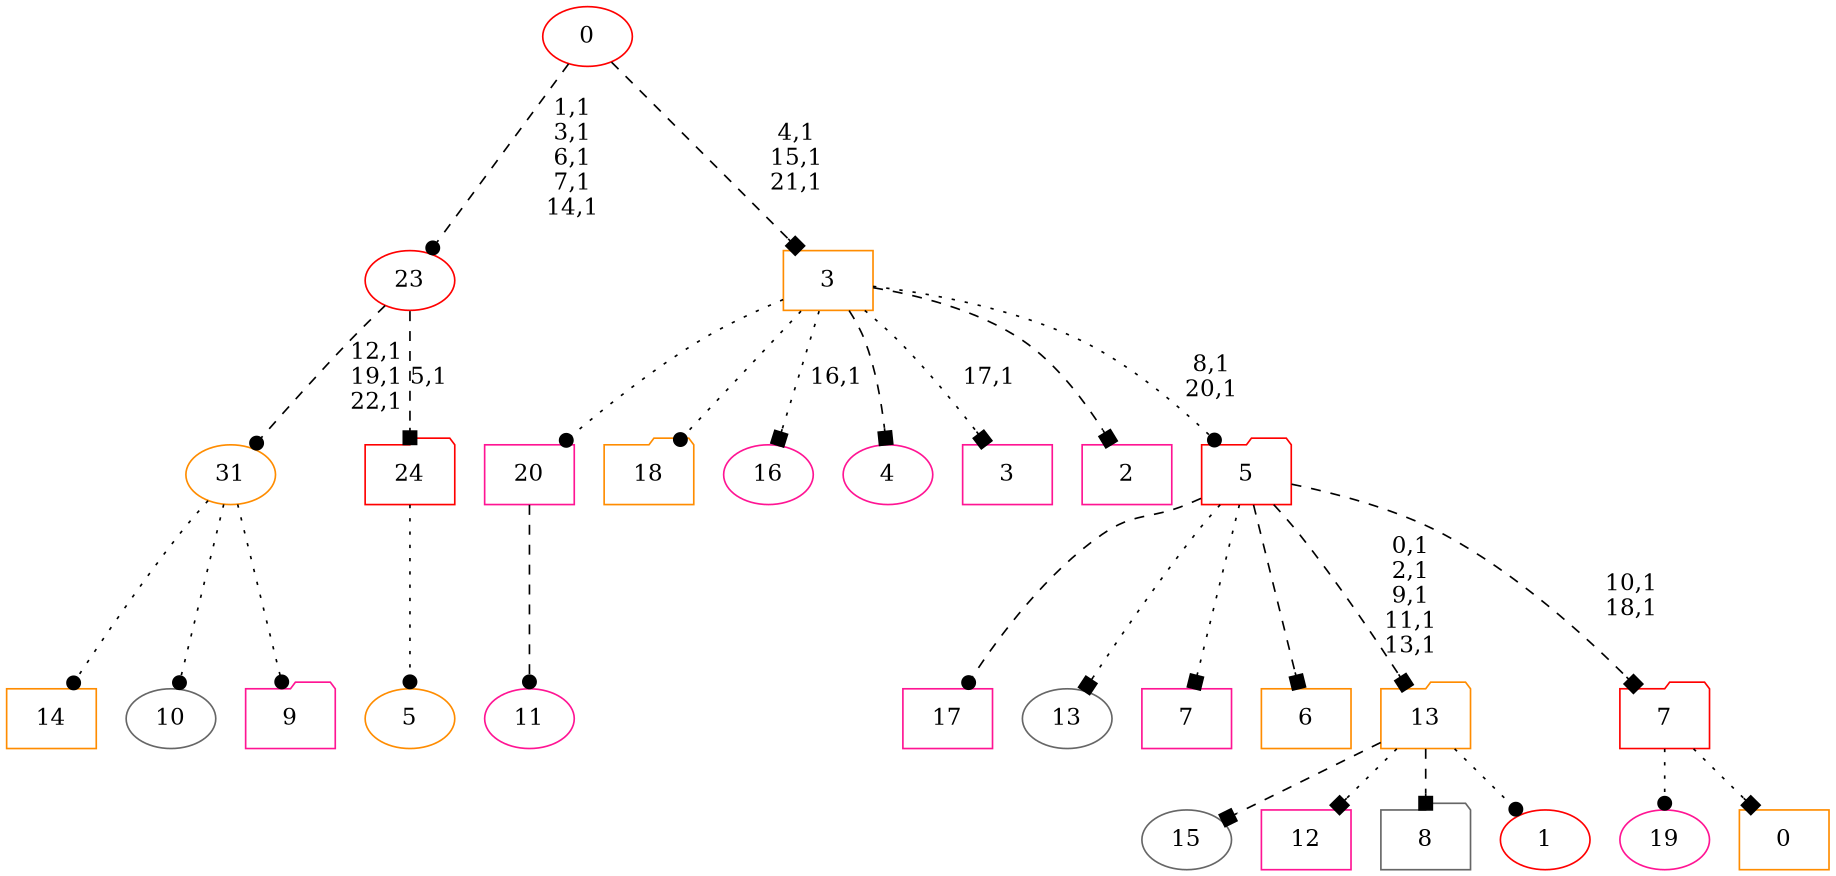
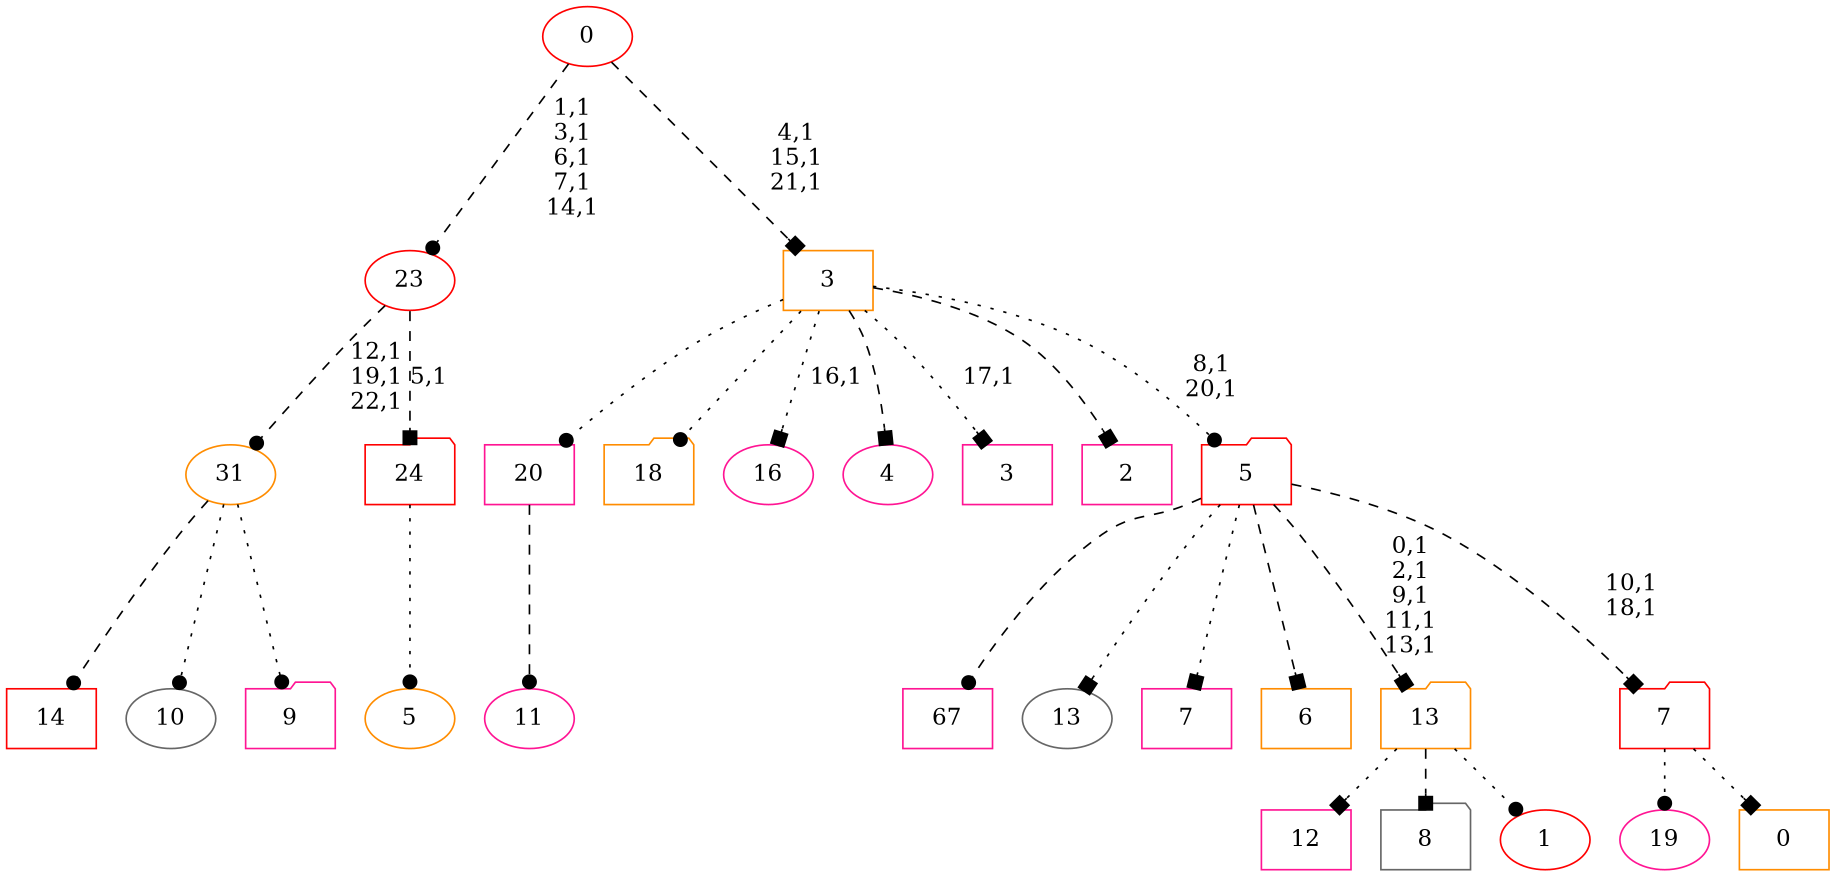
(140, 587) -> (140, 587)
(51, 719) -> (51, 719)
(948, 719) -> (948, 719)
(1187, 840) -> none
